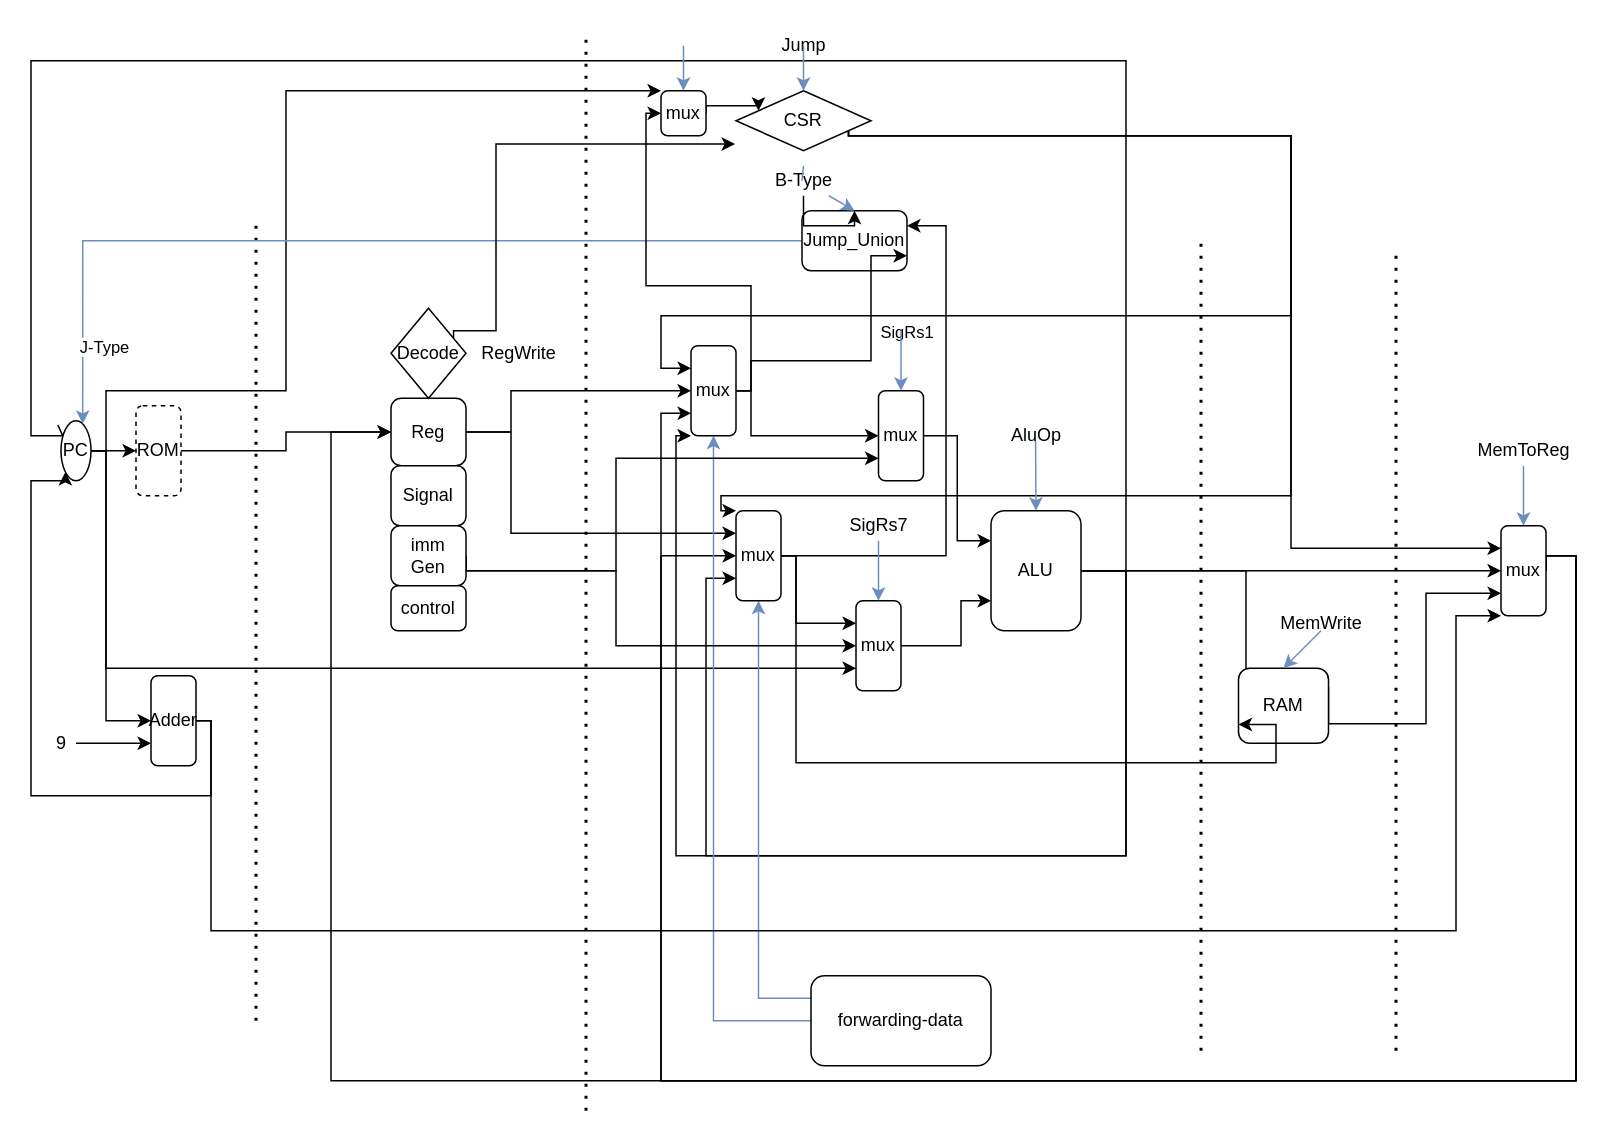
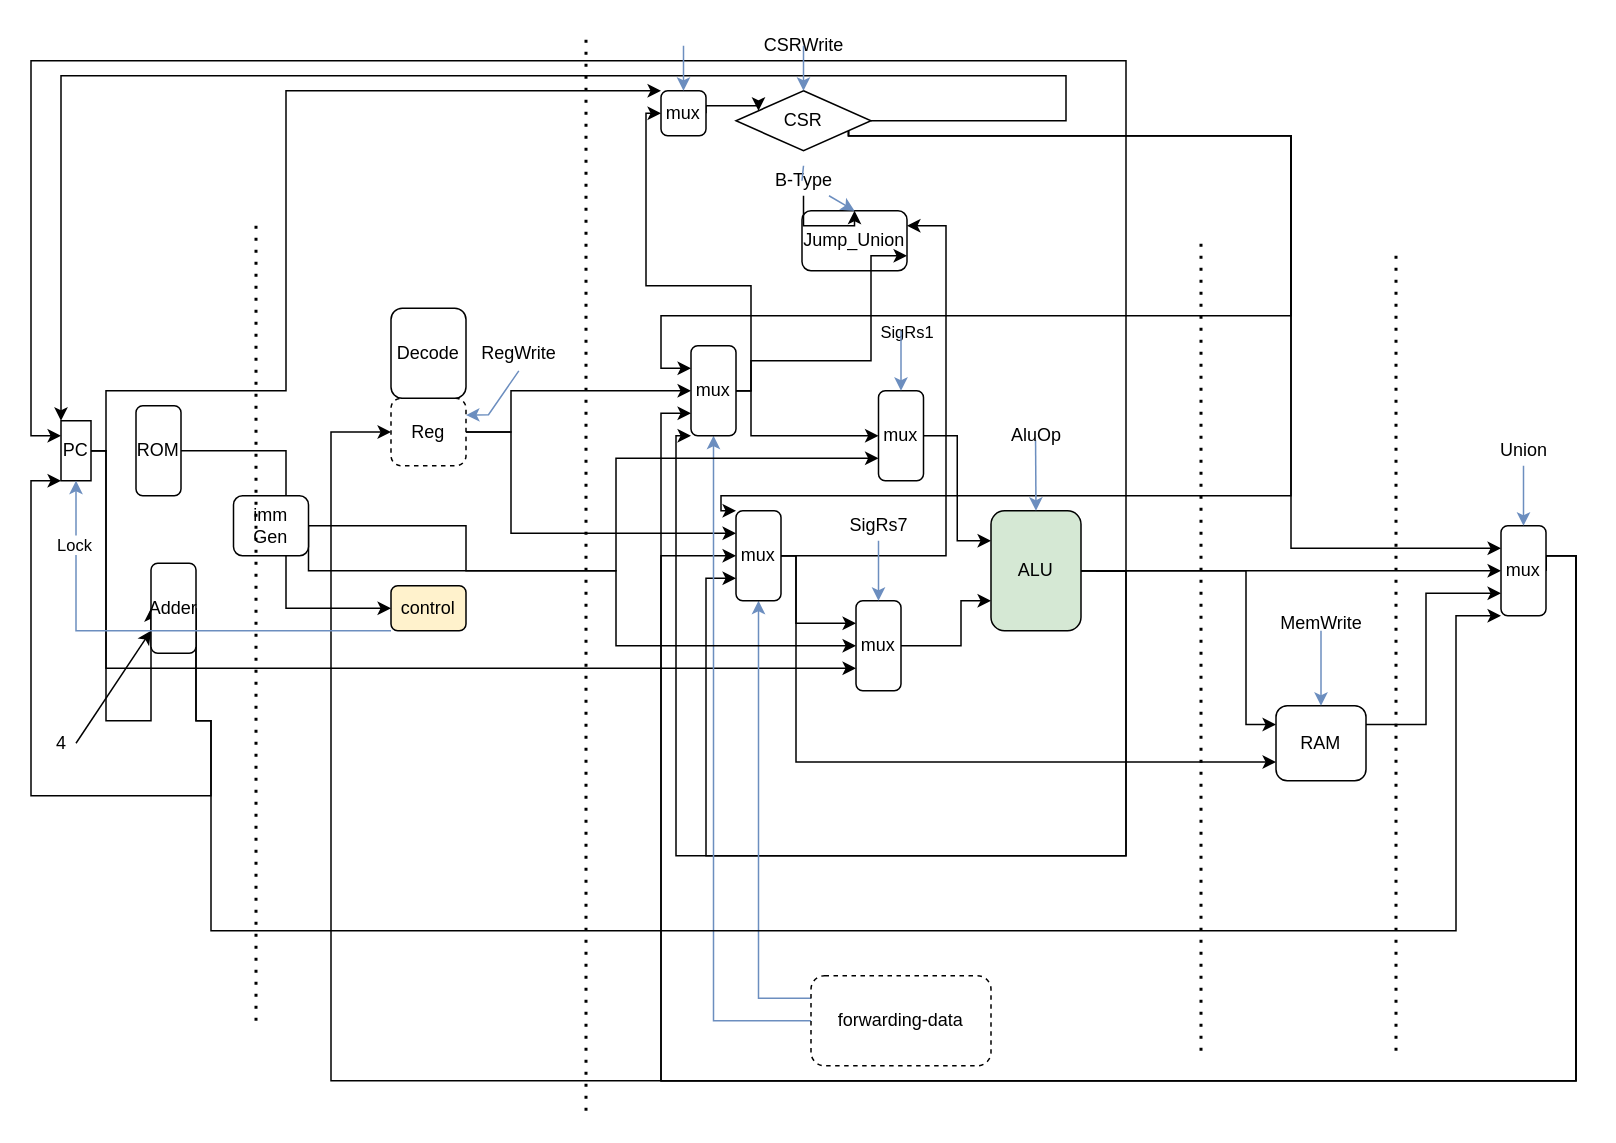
(804, 46) -> (804, 46)
none -> (516, 76)
(496, 147) -> none
(356, 241) -> none
(428, 353) -> (428, 353)
none -> (500, 397)
(296, 432) -> (306, 608)
(428, 432) -> (428, 432)
(55, 436) -> (49, 436)
(76, 451) -> (76, 451)
(117, 451) -> none
(158, 451) -> (158, 451)
(1524, 451) -> (1524, 451)
(428, 496) -> none
(428, 556) -> (271, 526)
(1036, 571) -> (1036, 571)
(428, 608) -> (428, 608)
none -> (232, 631)
(1283, 706) -> (1321, 743)
(173, 721) -> (173, 608)
(62, 743) -> (62, 743)
(901, 1021) -> (901, 1021)
